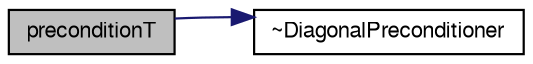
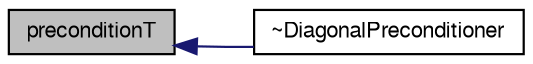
(203, 18) -> (226, 47)
